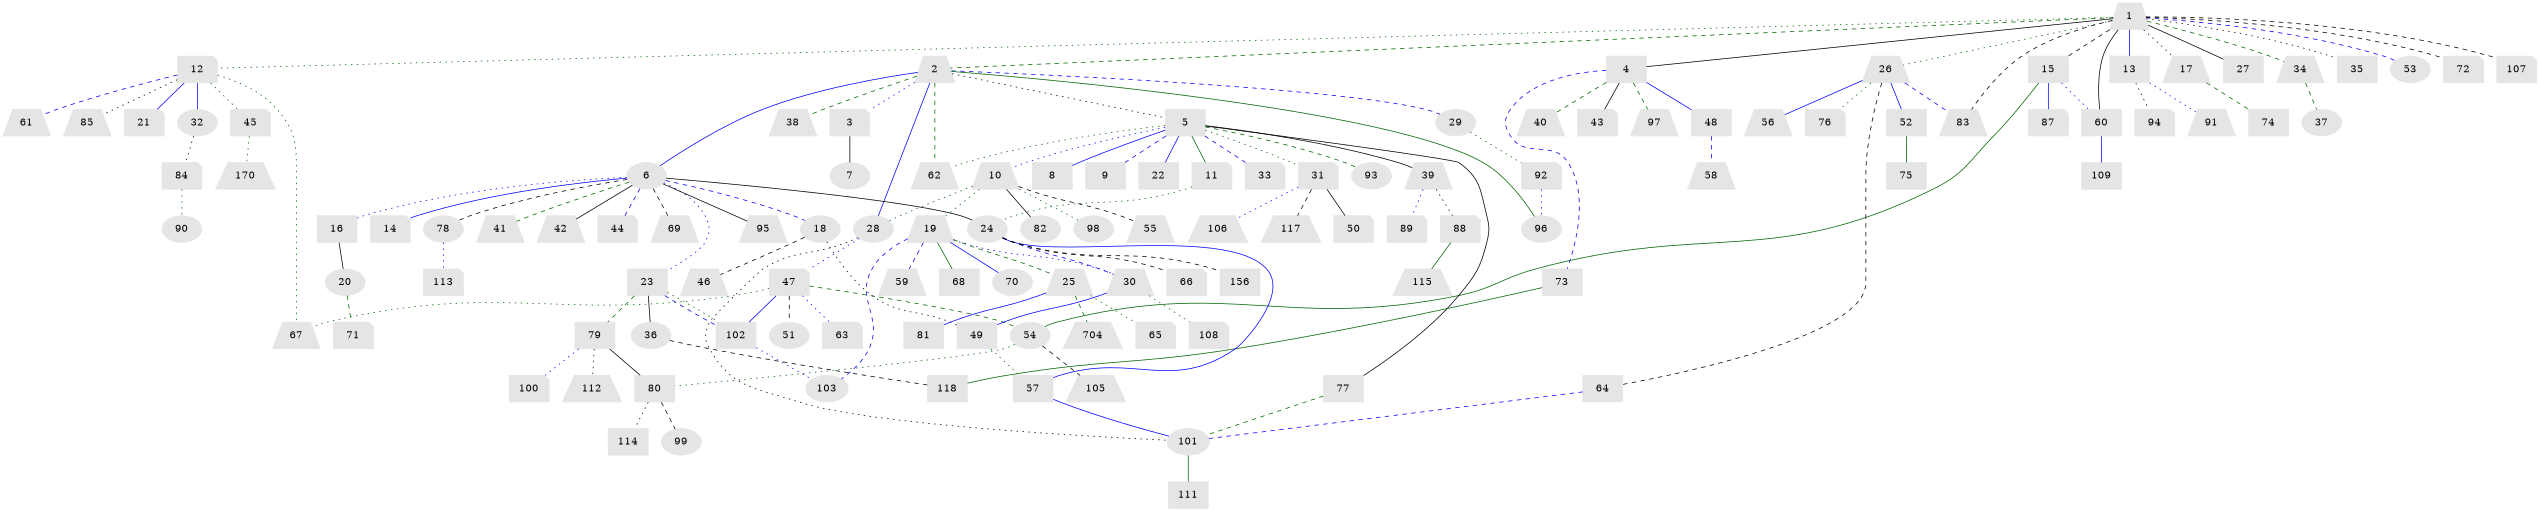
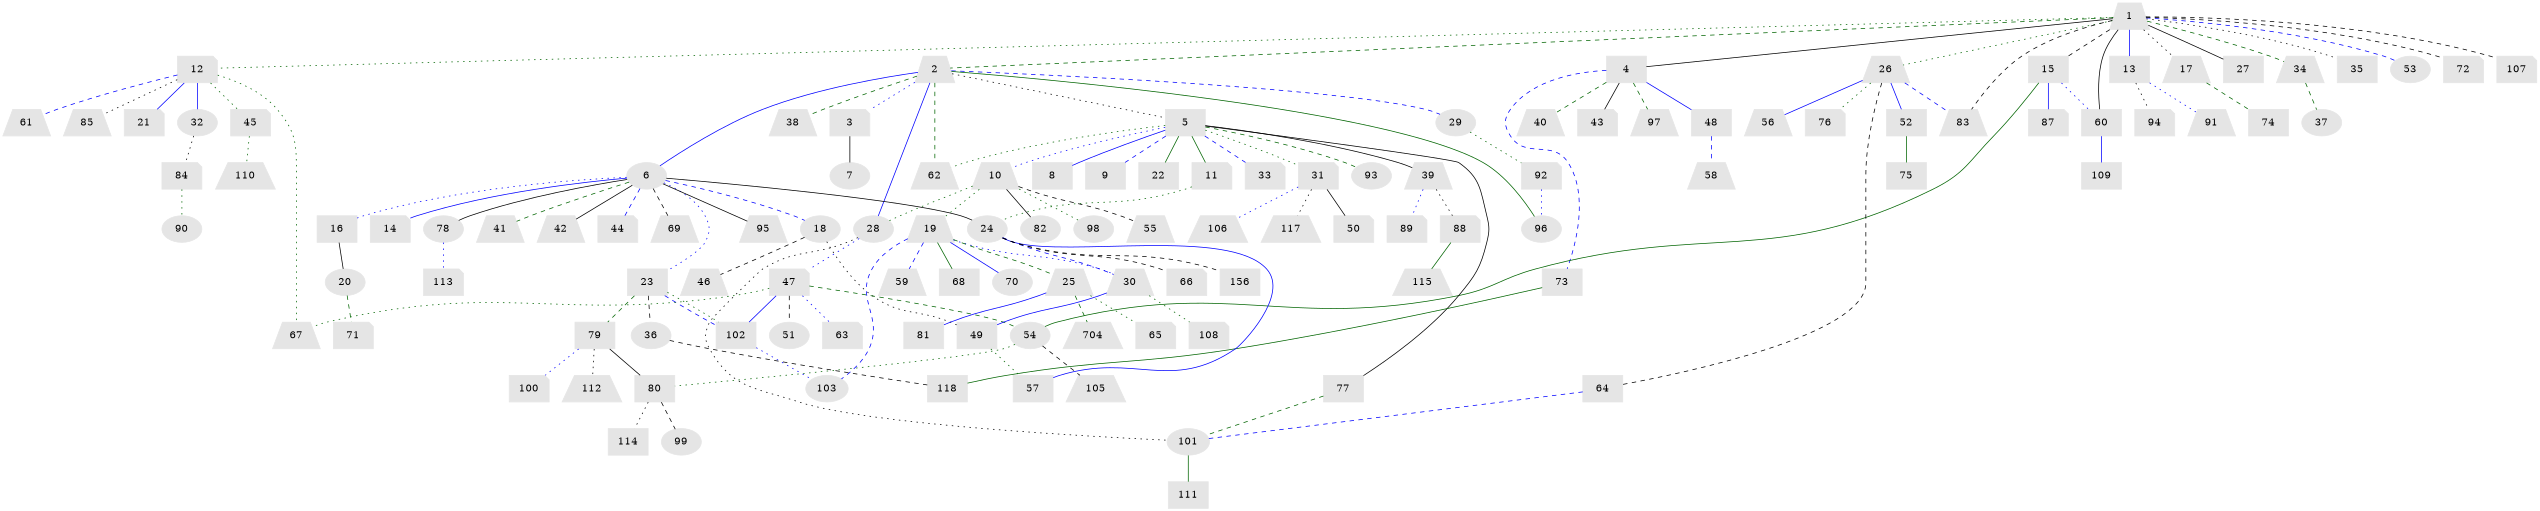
(1172, 149) -> (1172, 149)
(245, 176) -> (245, 176)
(542, 196) -> (542, 196)
(1305, 203) -> (1305, 203)
(649, 309) -> (649, 309)
(1111, 419) -> none
